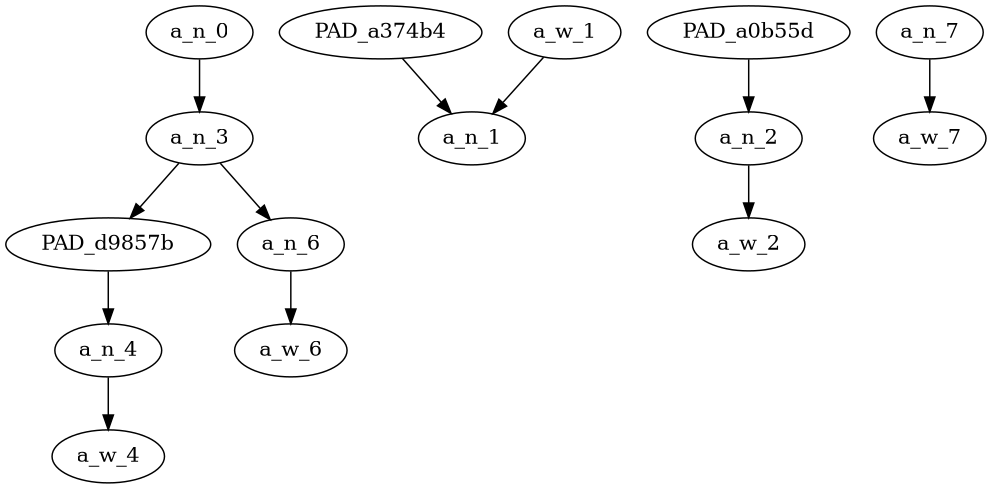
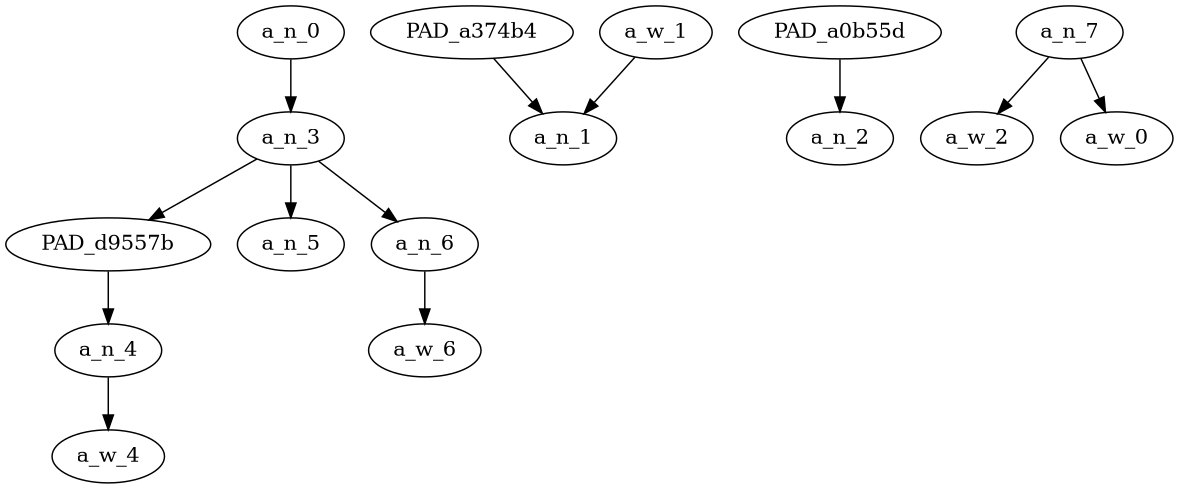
(930, 138) -> (1117, 138)
(749, 184) -> (1028, 80)
(108, 244) -> (108, 244)
none -> (291, 244)
